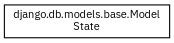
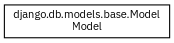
(87, 21) -> (87, 21)
